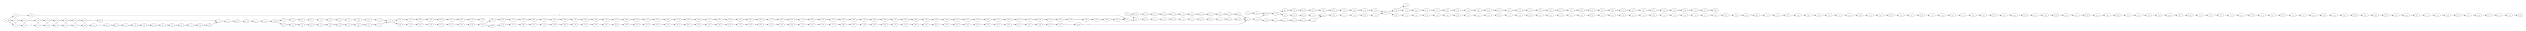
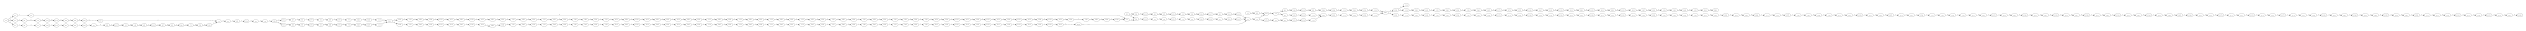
(487, 22) -> (487, 20)
